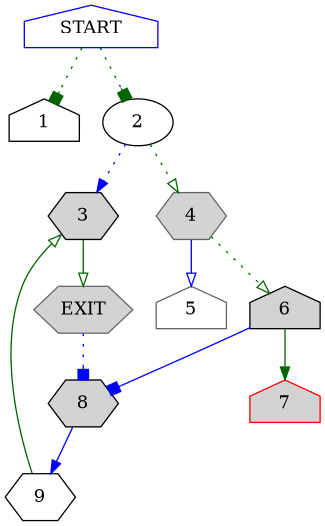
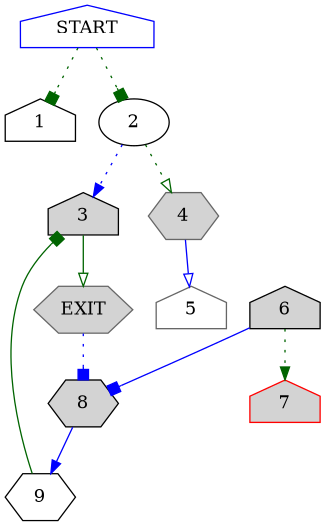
(83, 216) -> (83, 216)
(236, 260) -> none
(285, 348) -> (285, 348)
(11, 354) -> (11, 355)
